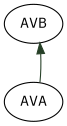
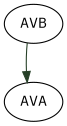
(41, 68) -> (26, 57)
